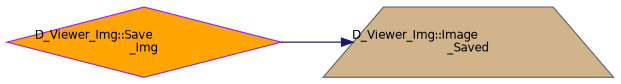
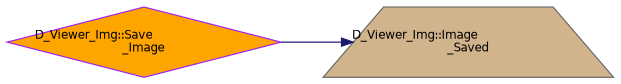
(144, 42) -> (144, 42)
